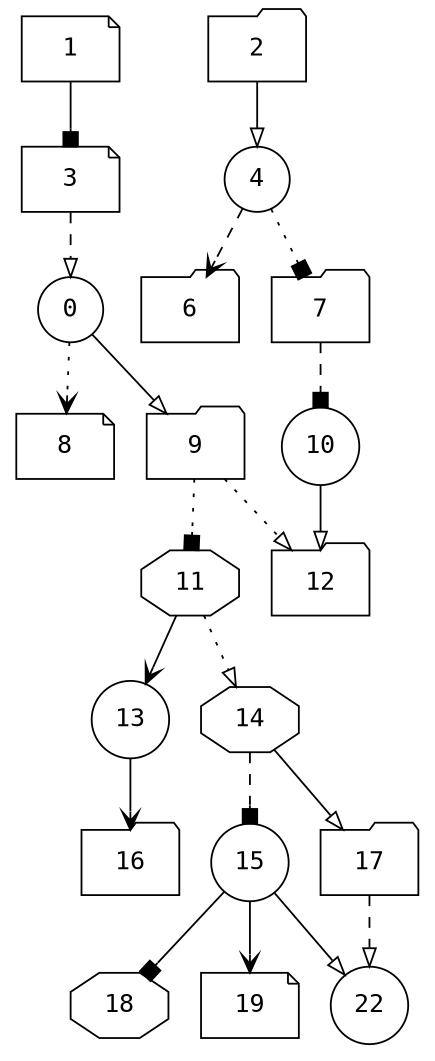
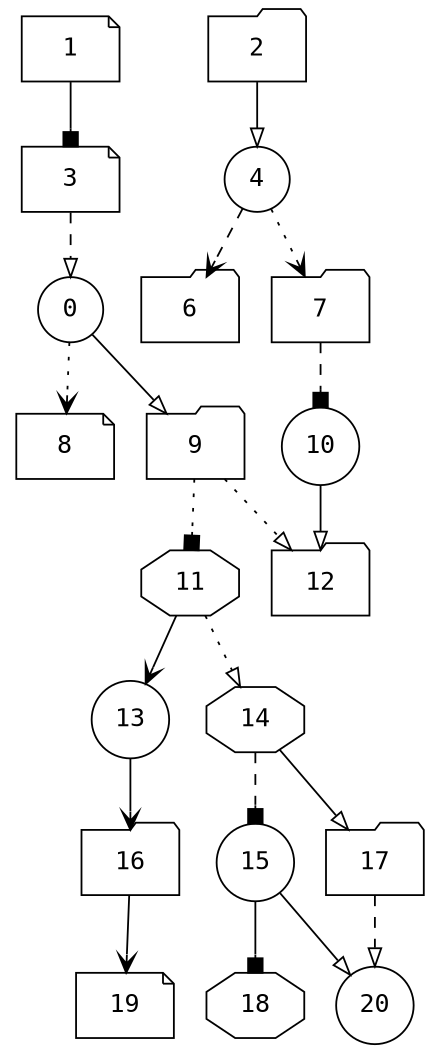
(284, 235) -> (284, 235)
(250, 928) -> (128, 925)
(369, 1005) -> (375, 1005)
